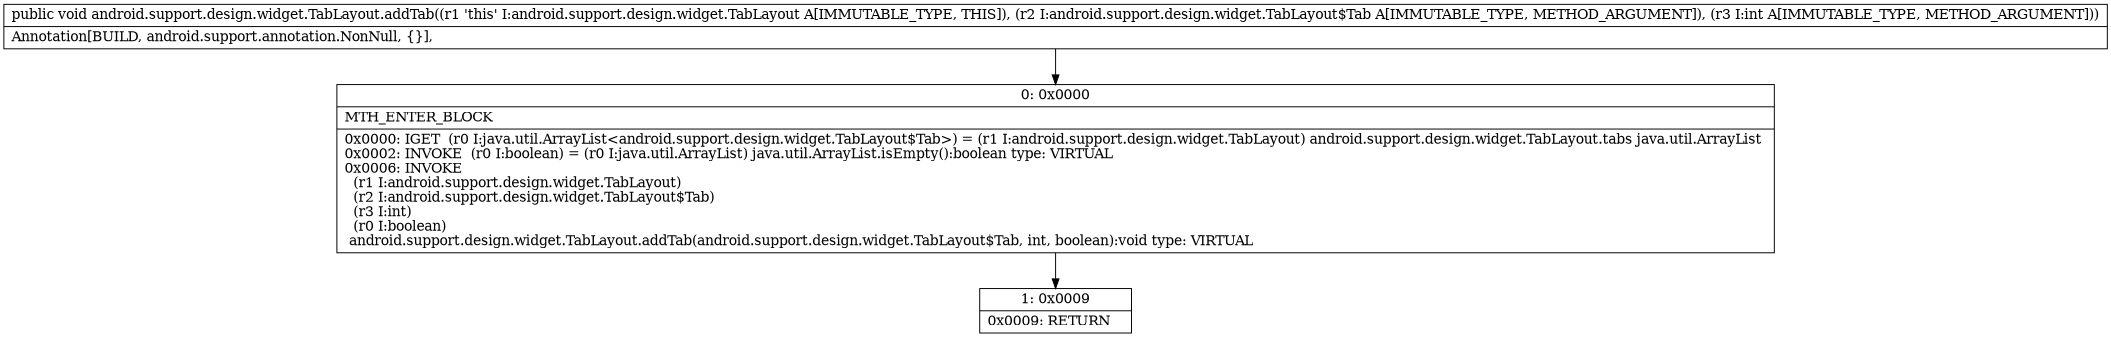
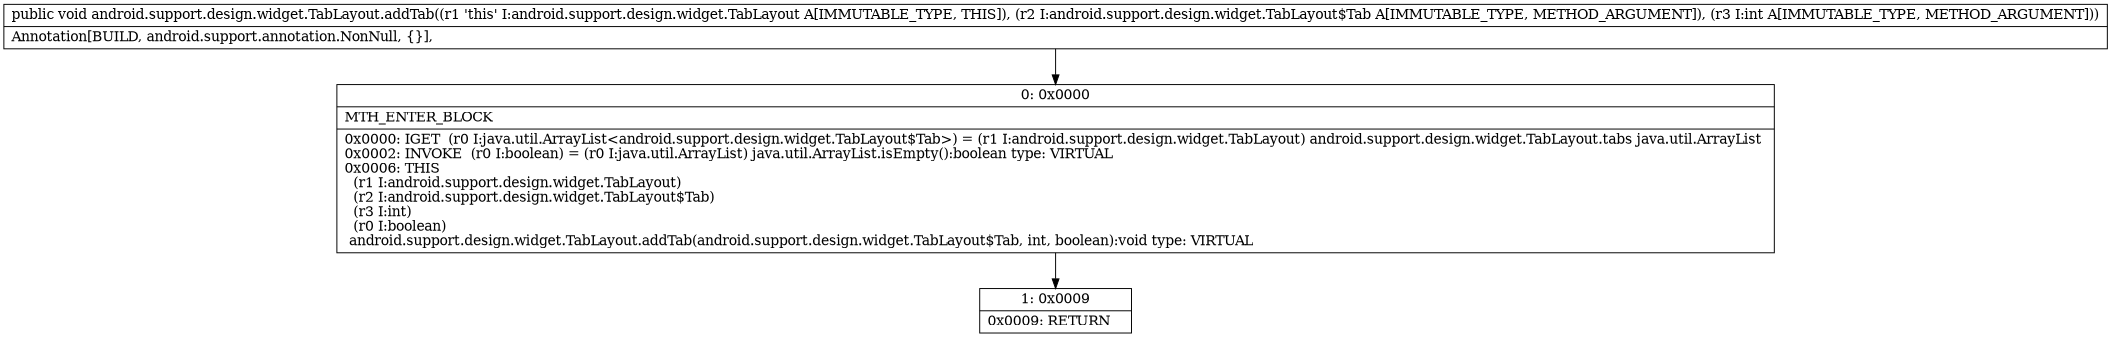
(408, 169) -> (397, 169)
